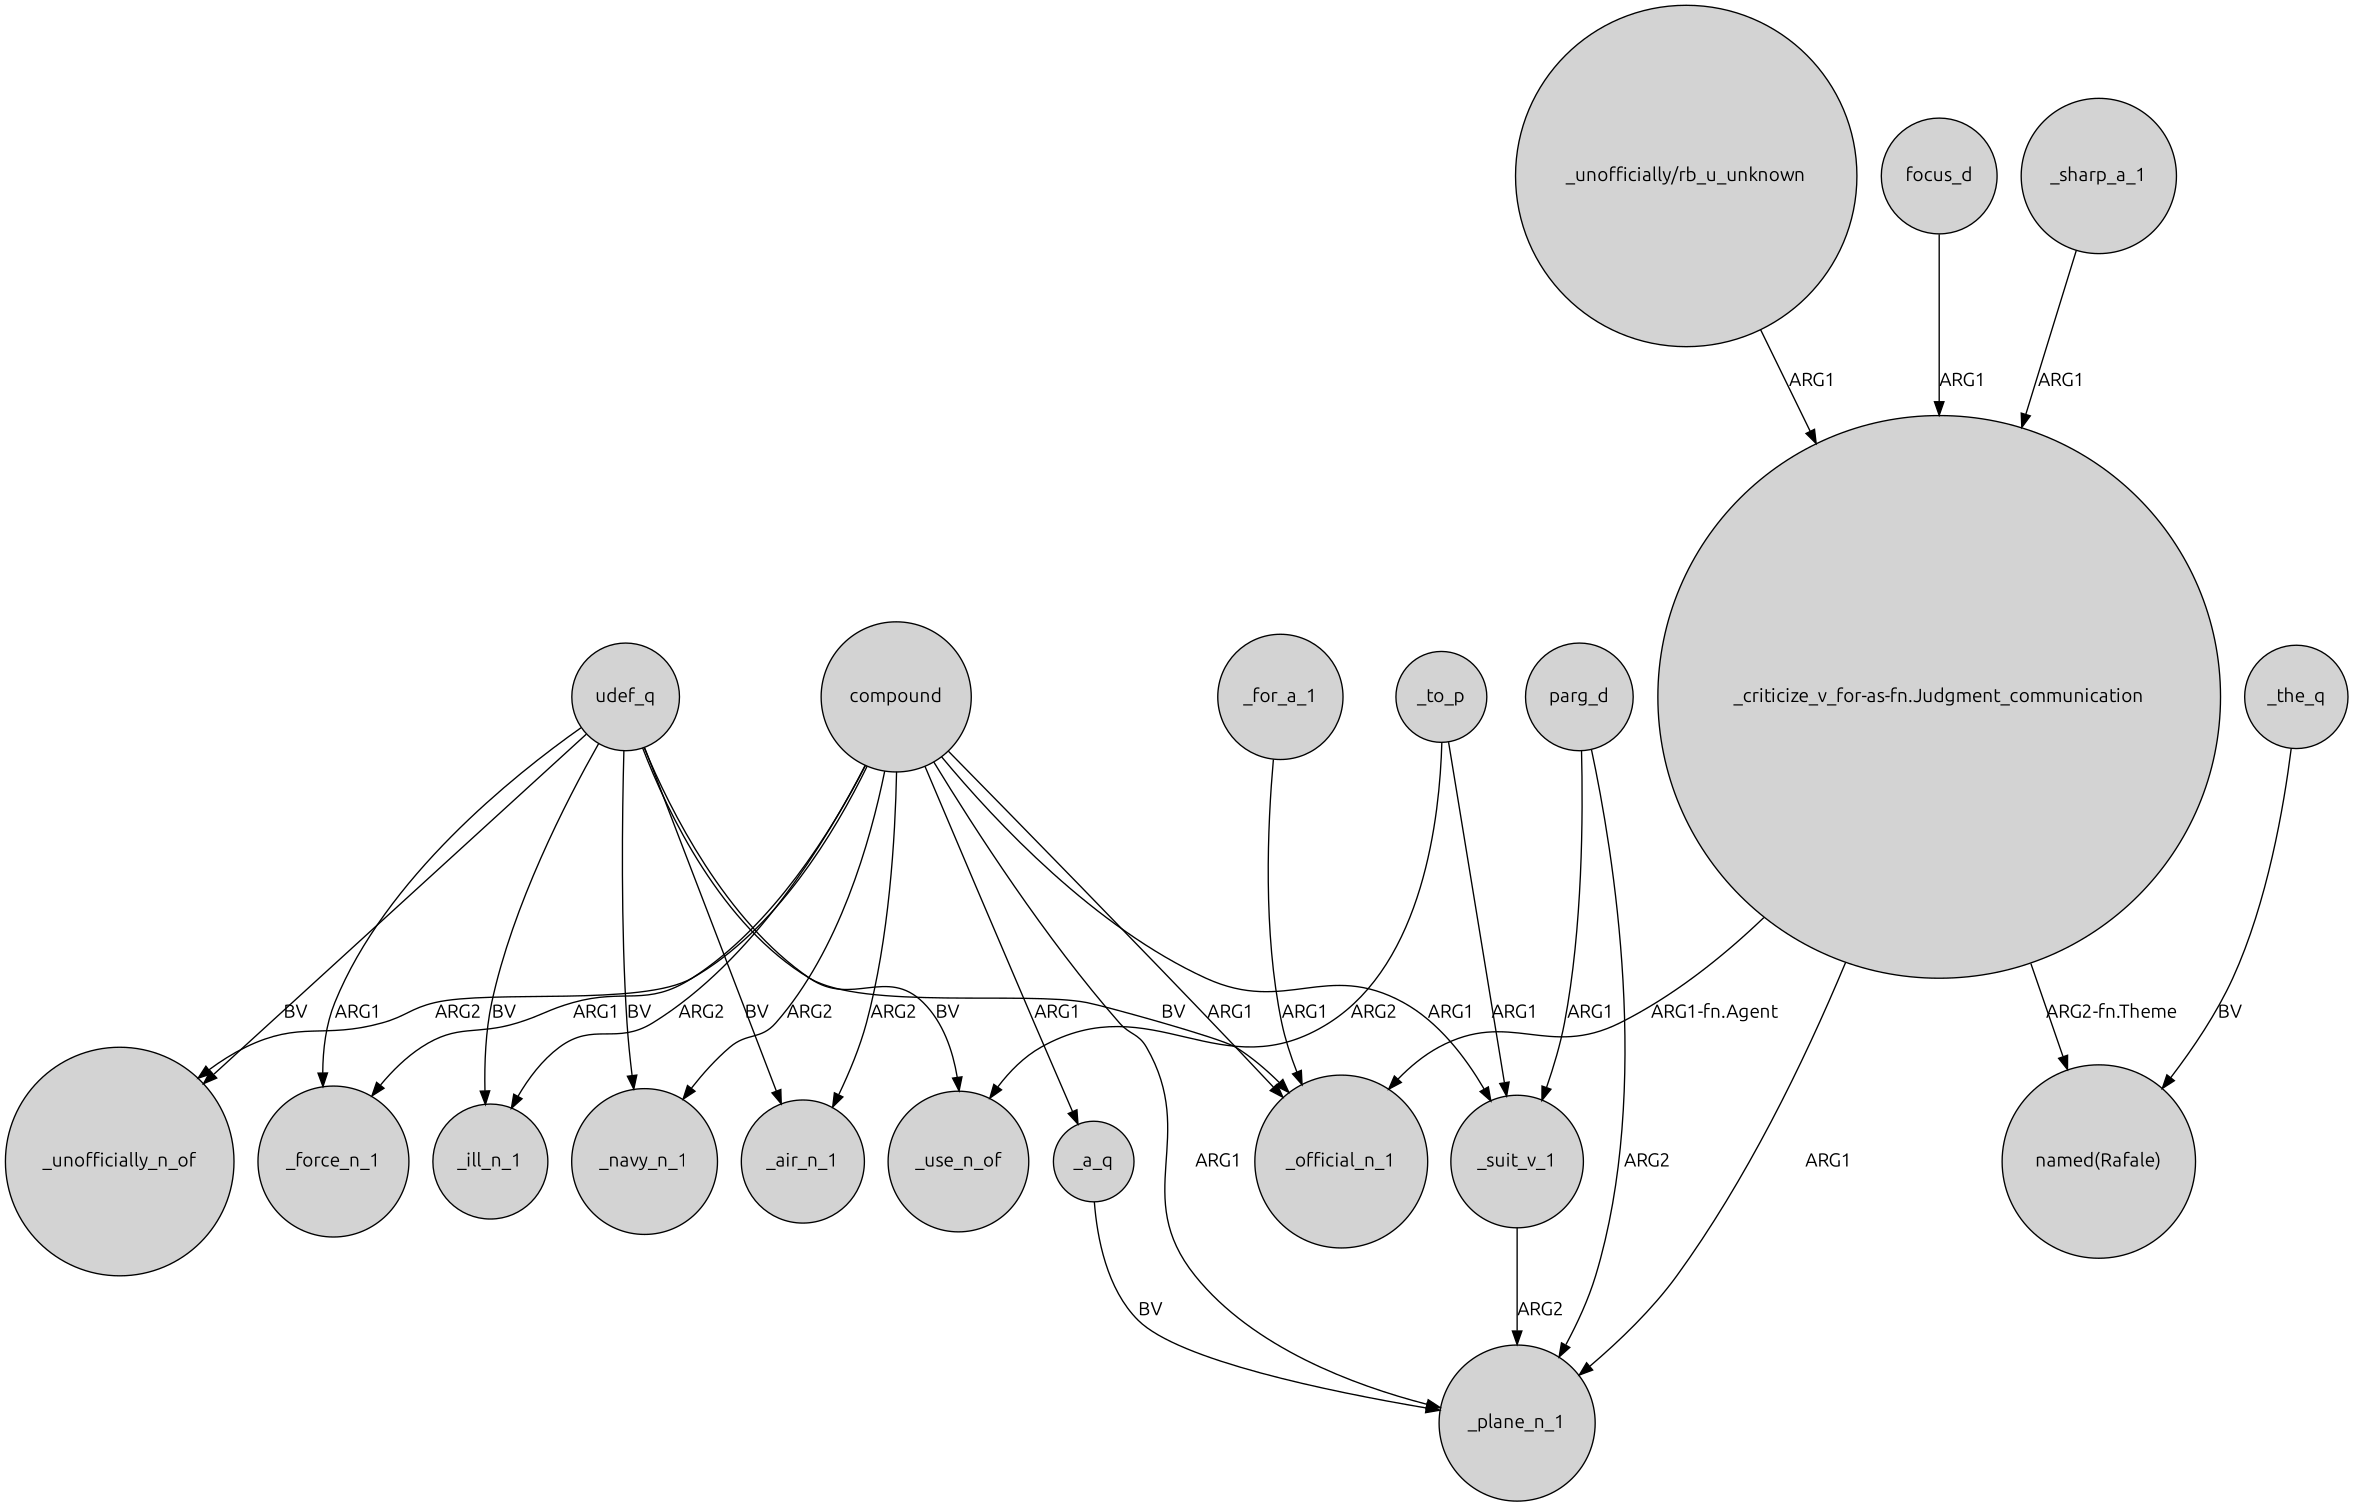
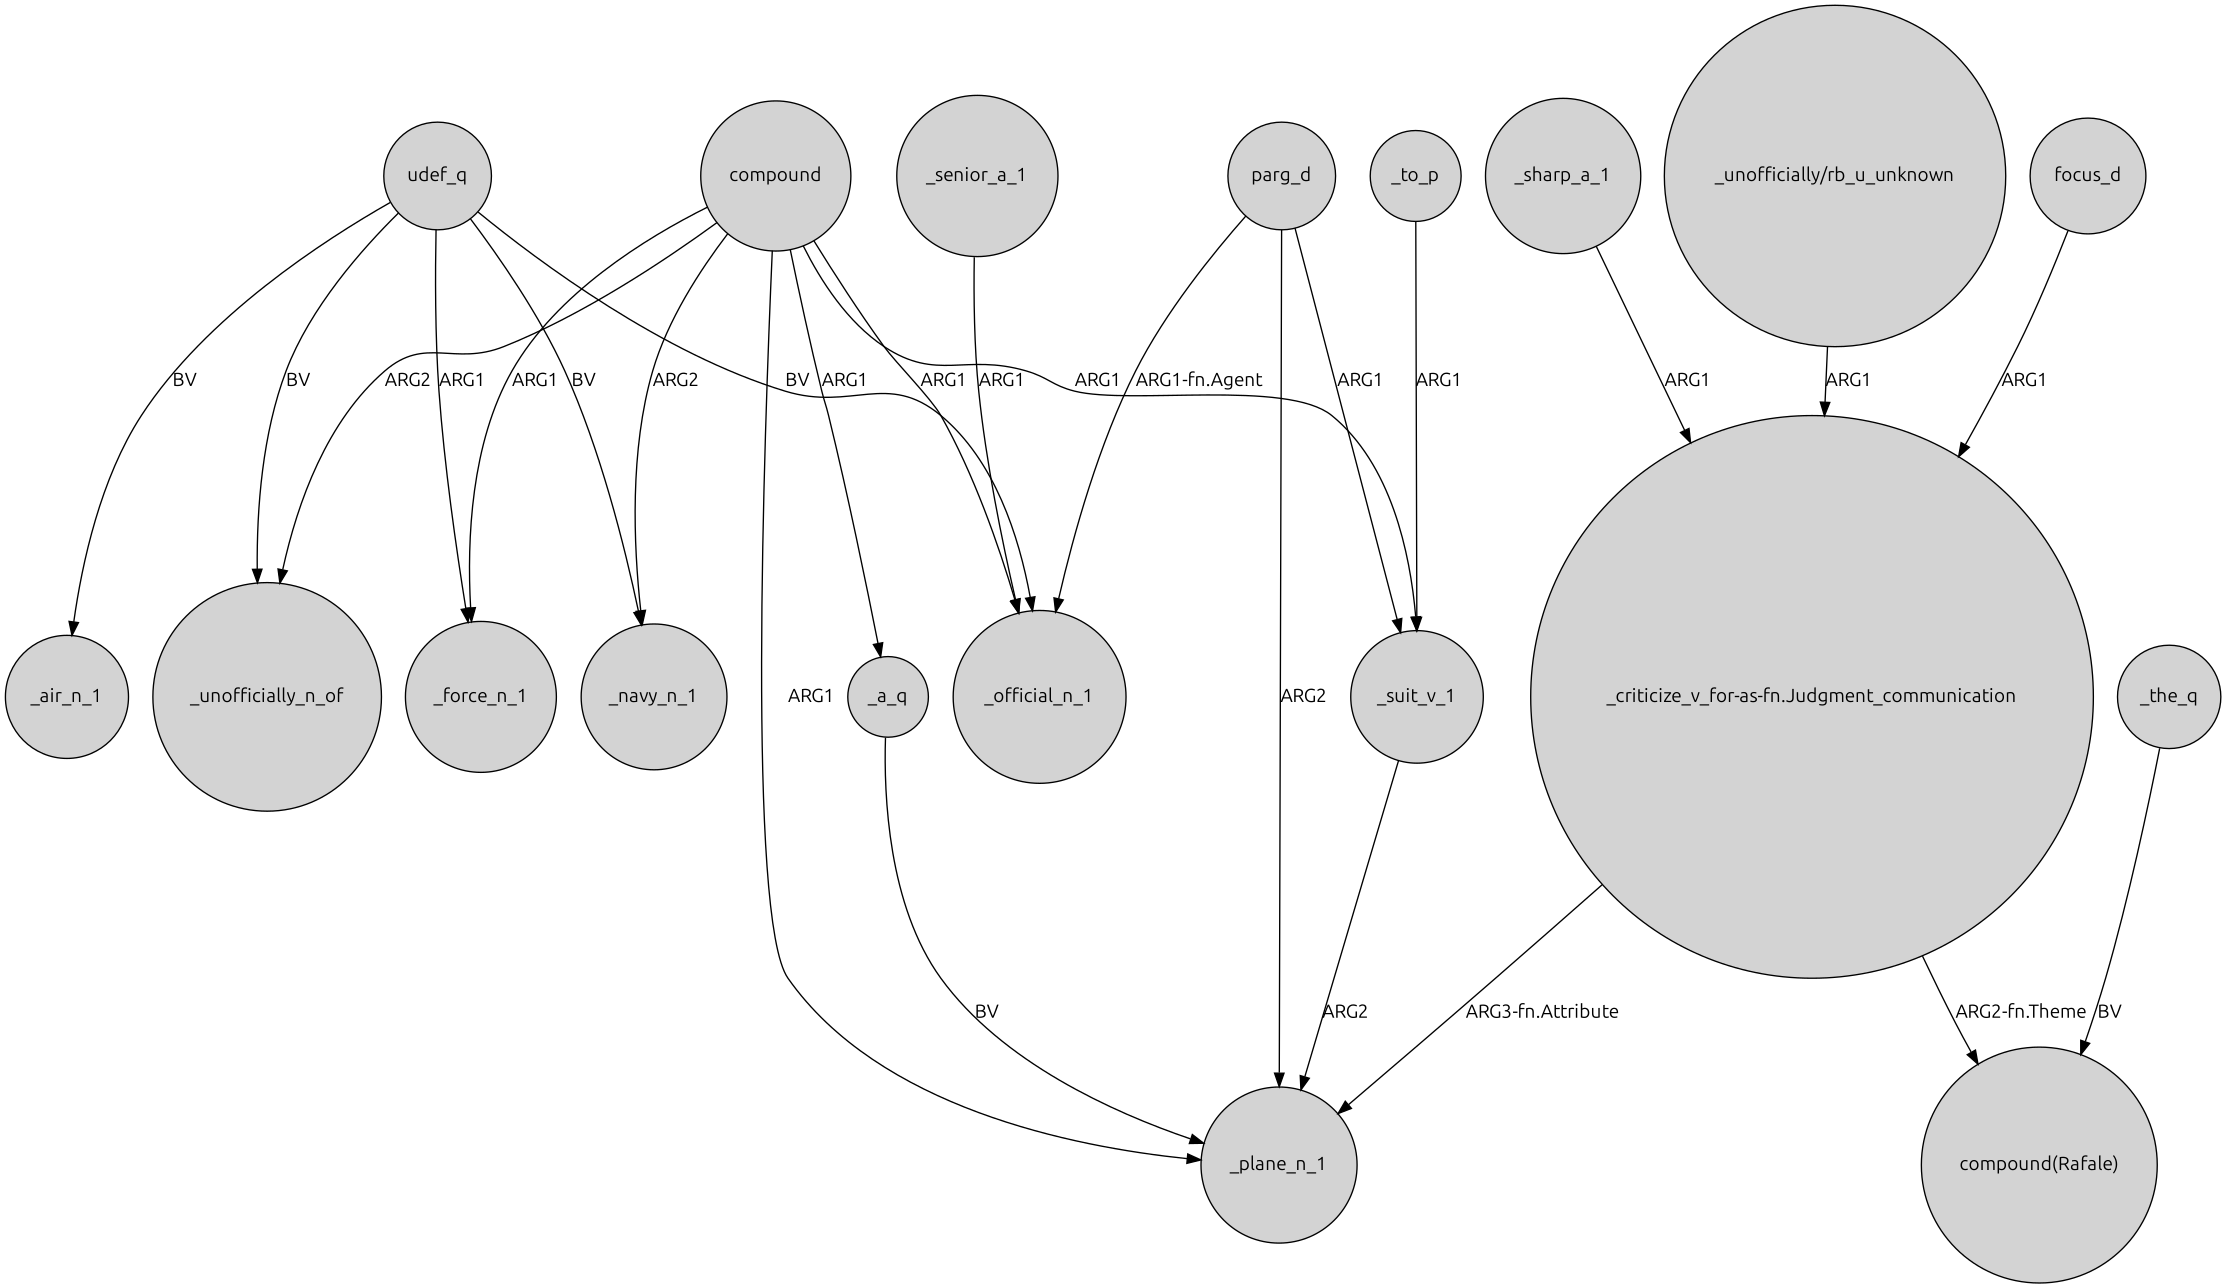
(1280, 697) -> (977, 176)
(884, 936) -> none
(1592, 1033) -> (1129, 384)
(490, 1162) -> none
(958, 1162) -> none
(1829, 1162) -> (1543, 1013)
(2099, 1162) -> (2039, 1165)
